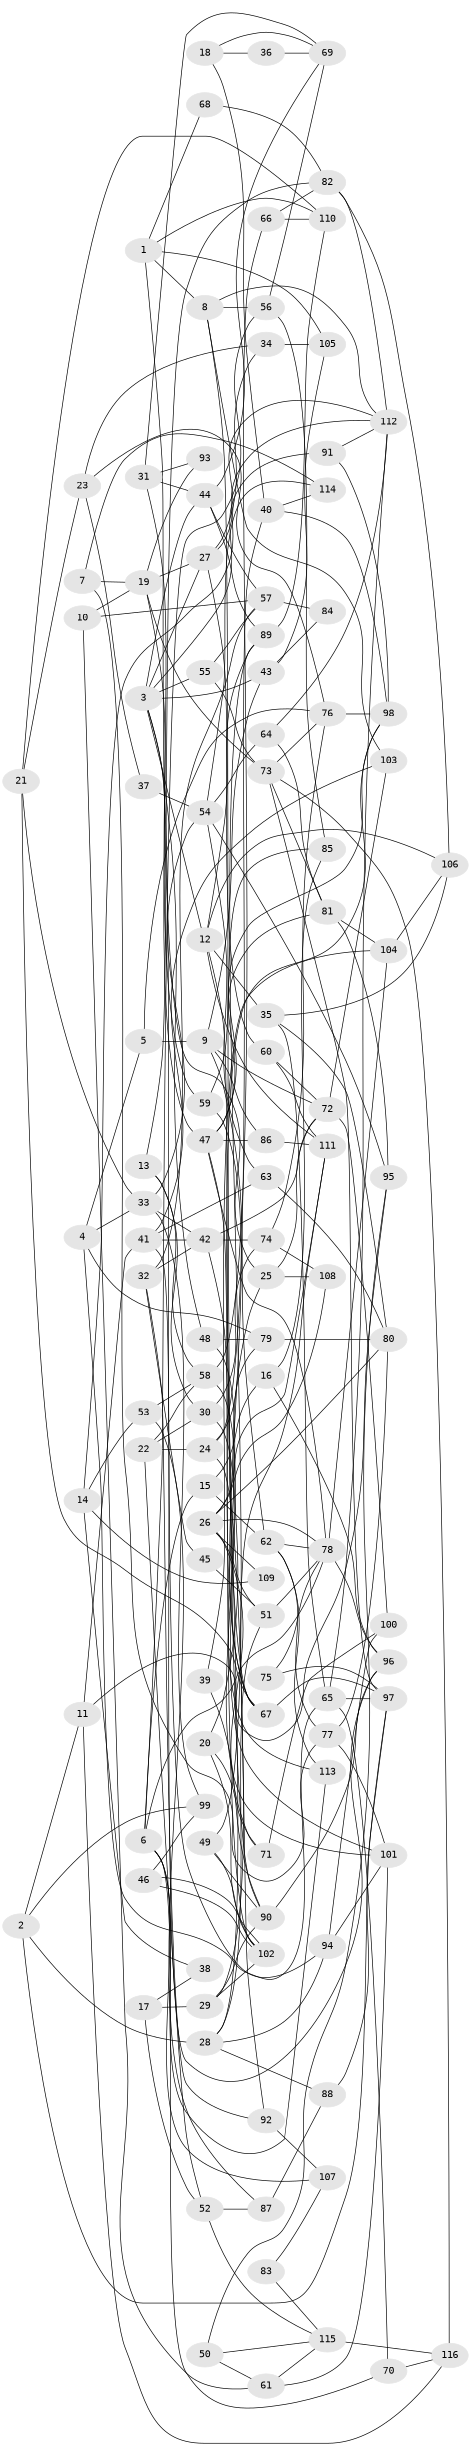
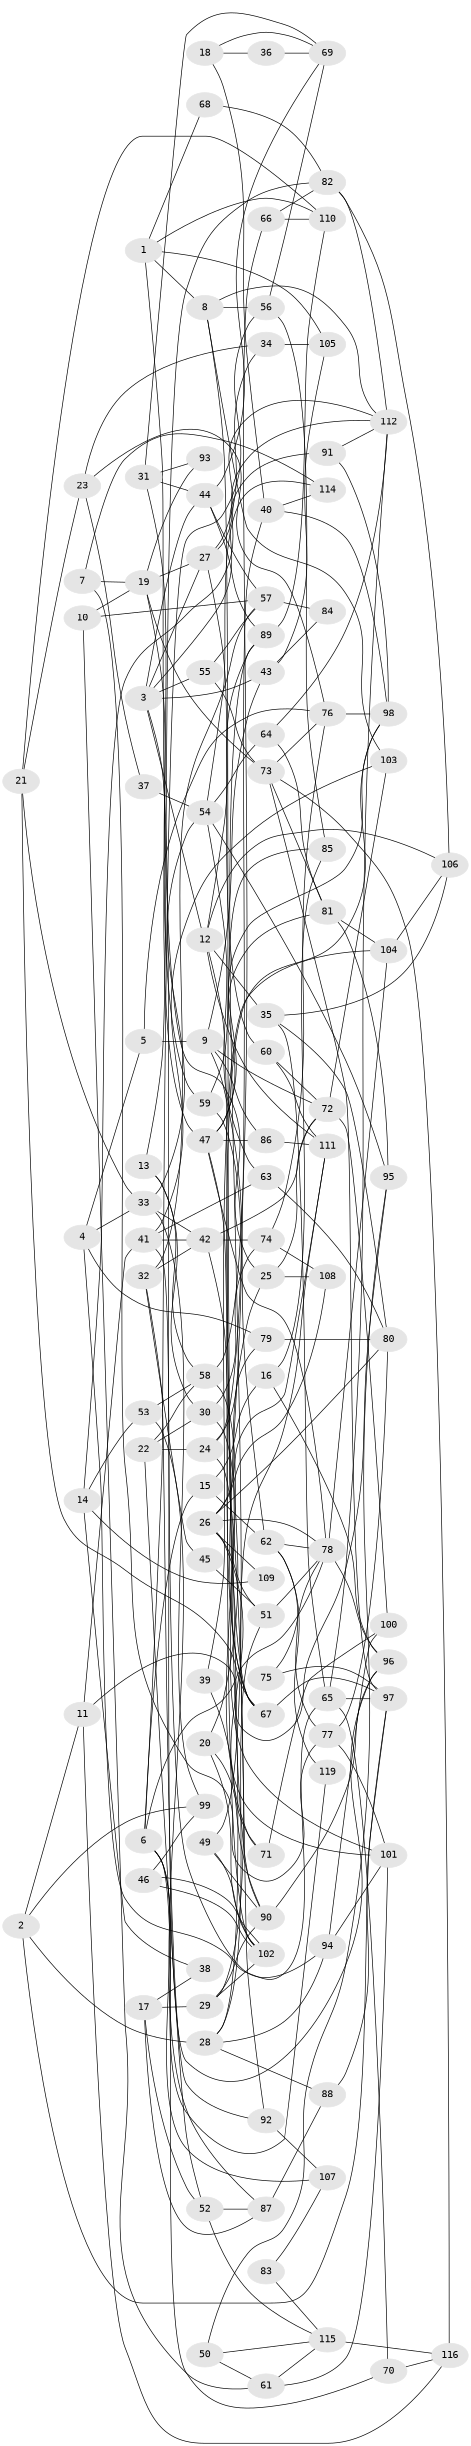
(205, 1339) -> none
(327, 1772) -> (327, 1772)
none -> (160, 2162)
